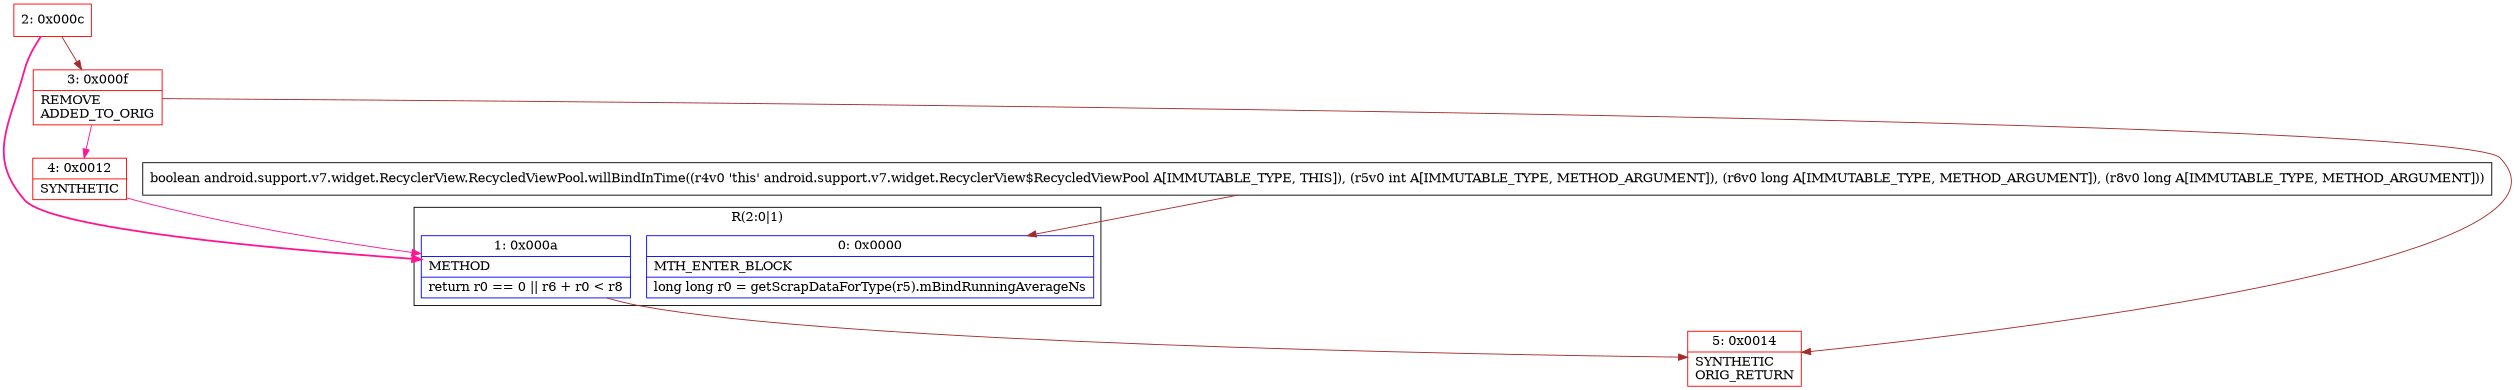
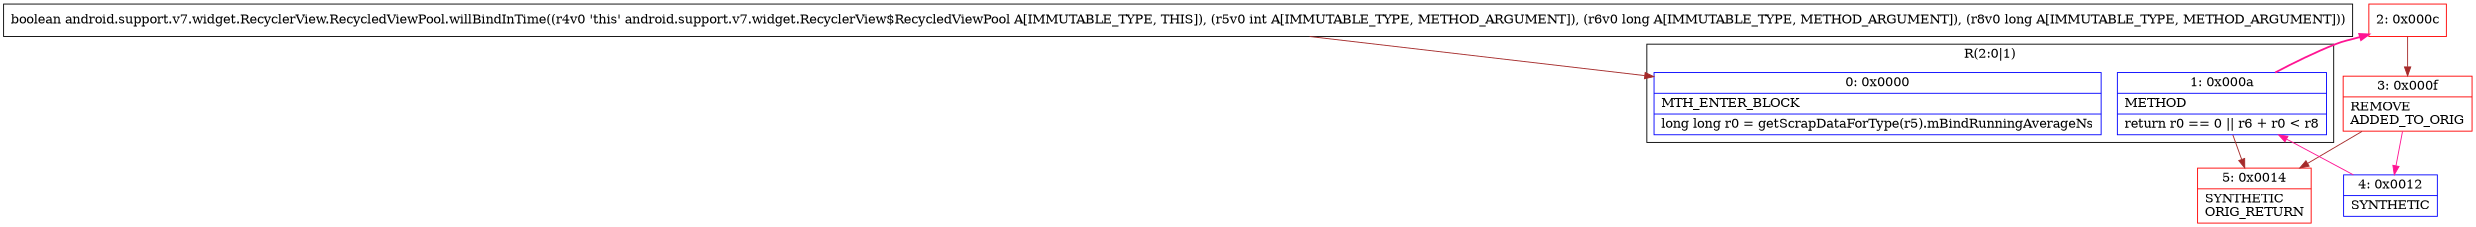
(80, 179) -> (2390, 196)
(129, 230) -> (2317, 52)
